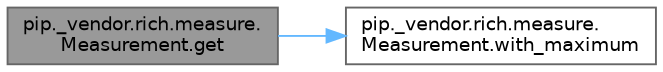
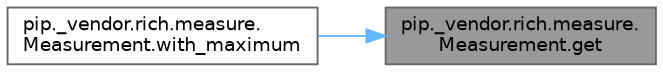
(302, 36) -> (342, 36)
